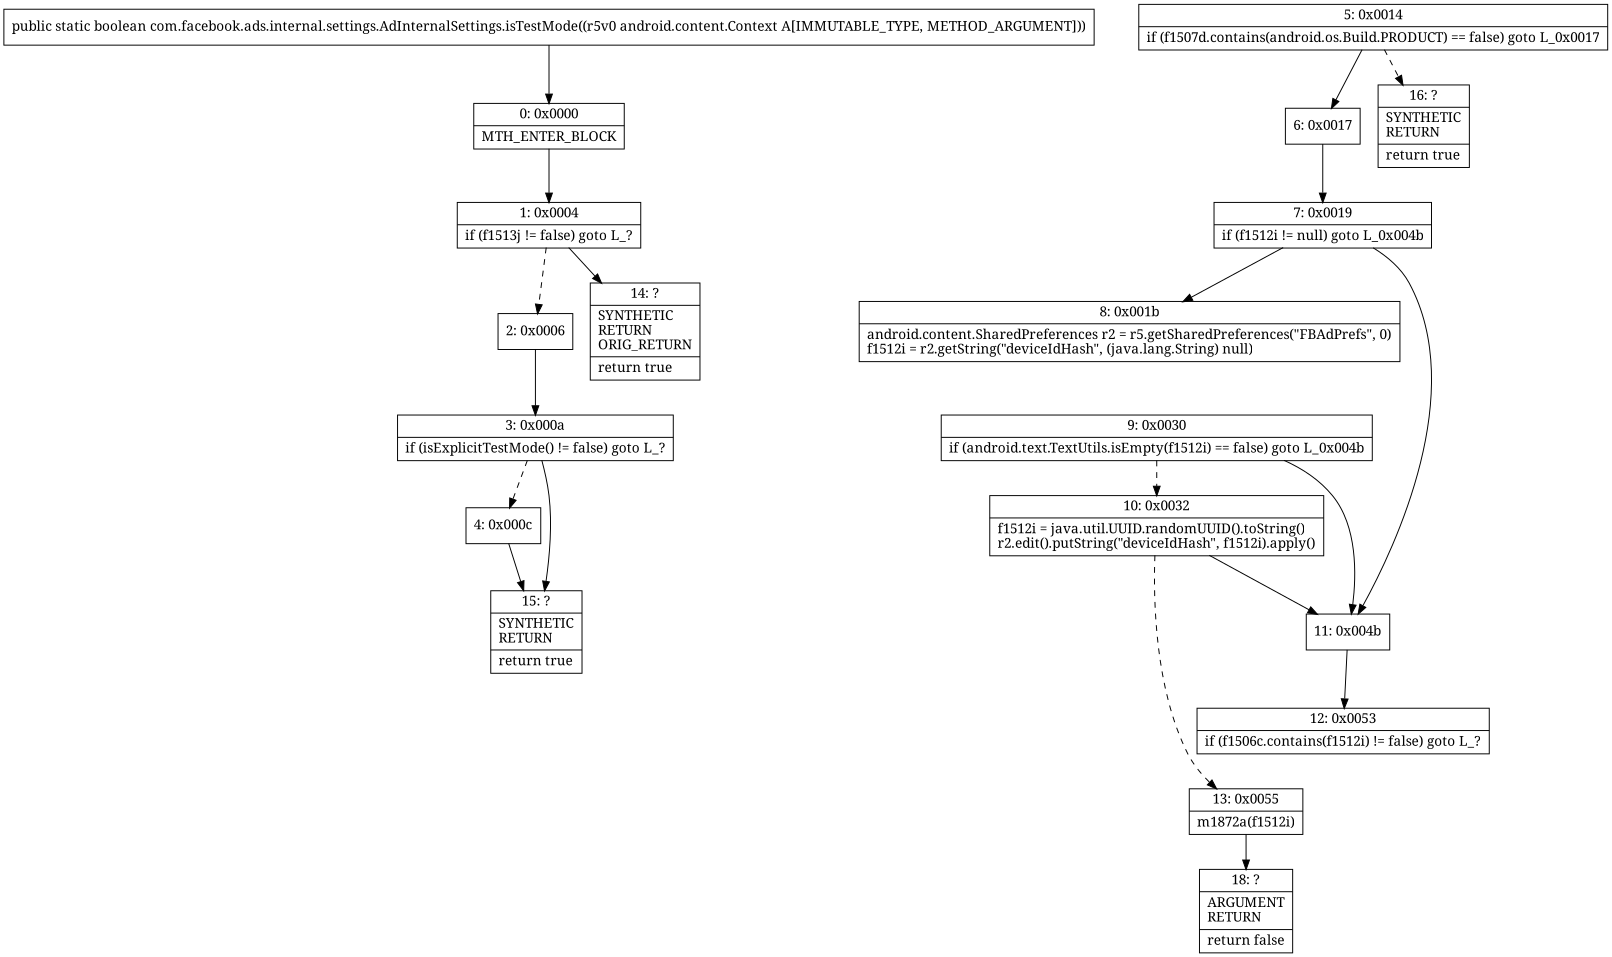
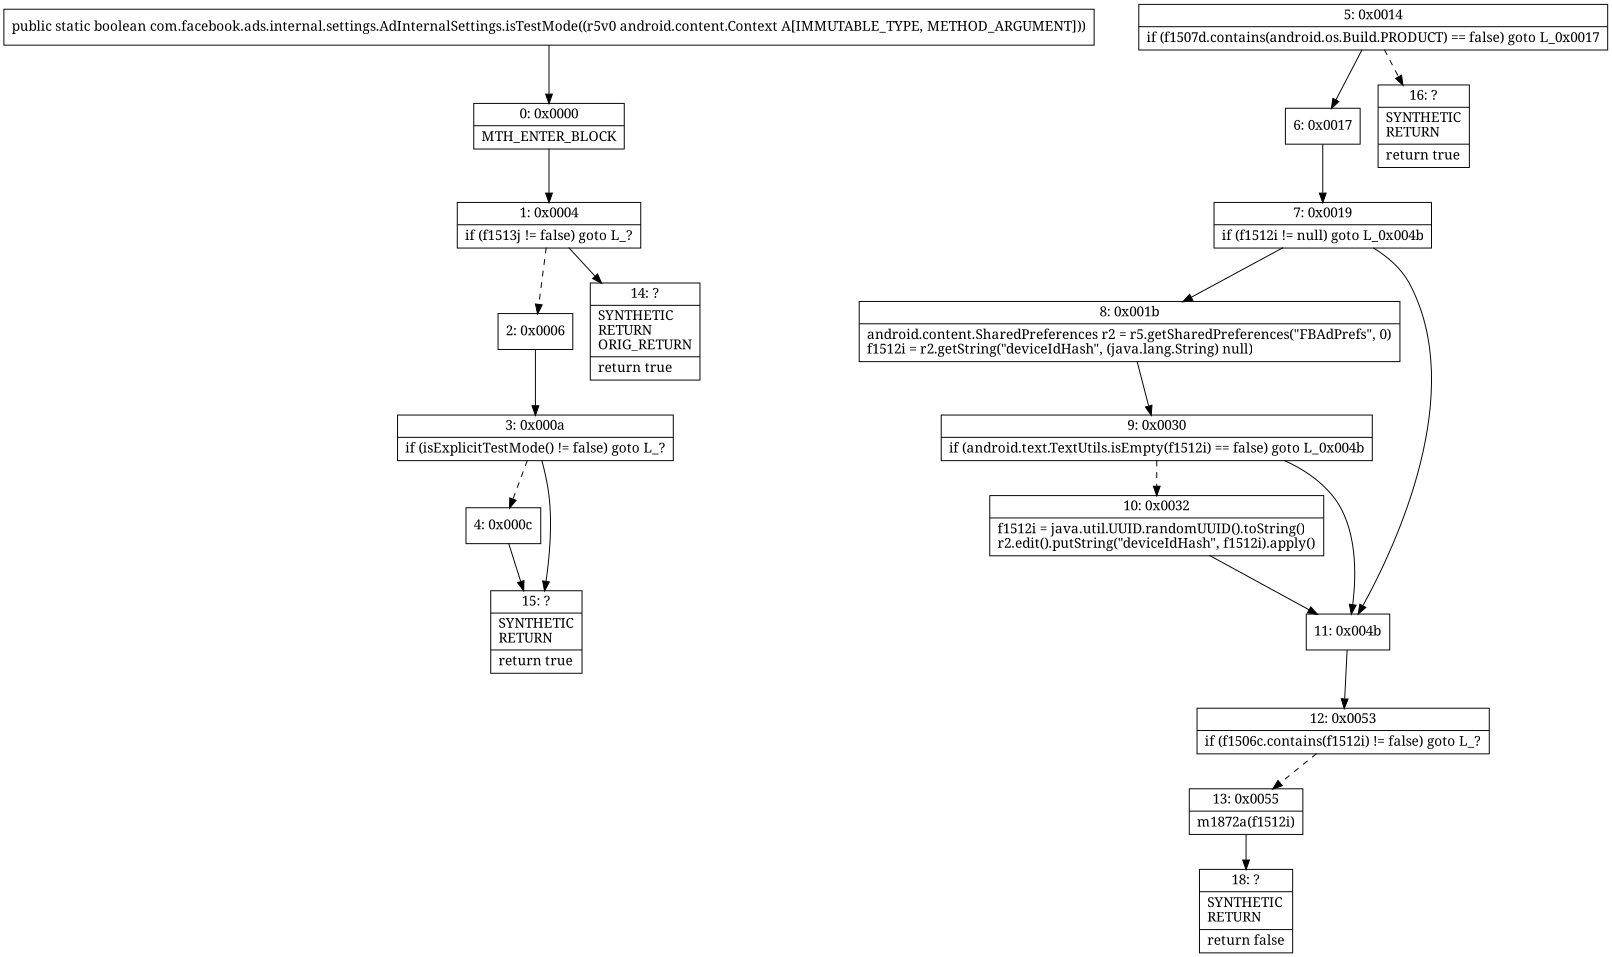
none -> (1143, 384)
(1163, 674) -> (1298, 768)
(1246, 903) -> (1245, 903)
